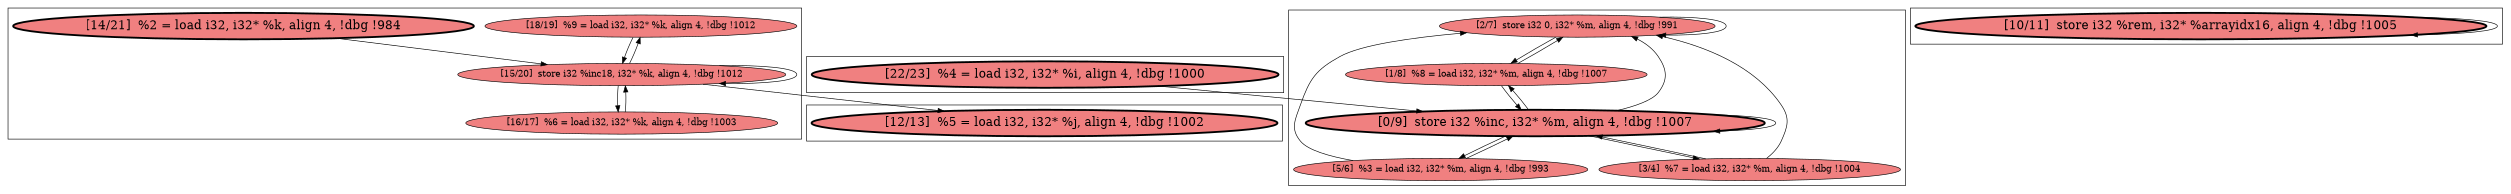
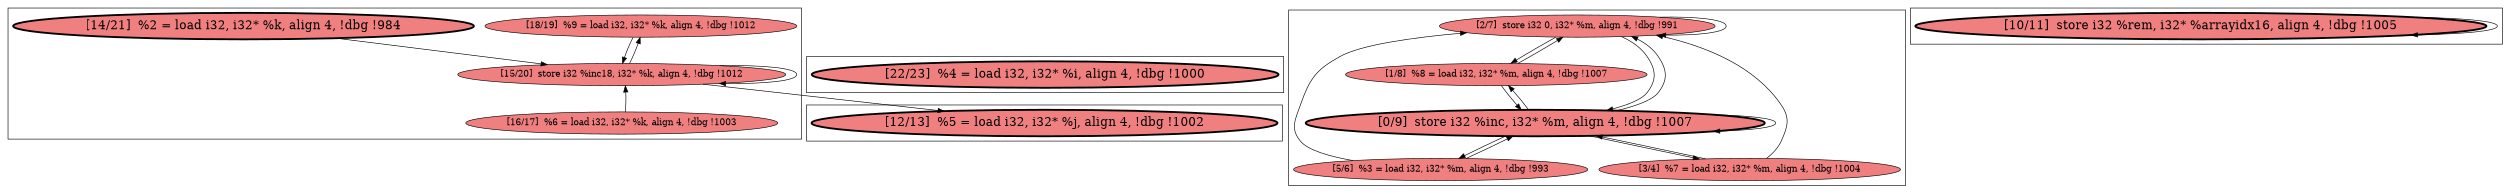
(618, 96) -> none
(1281, 98) -> (1654, 77)
